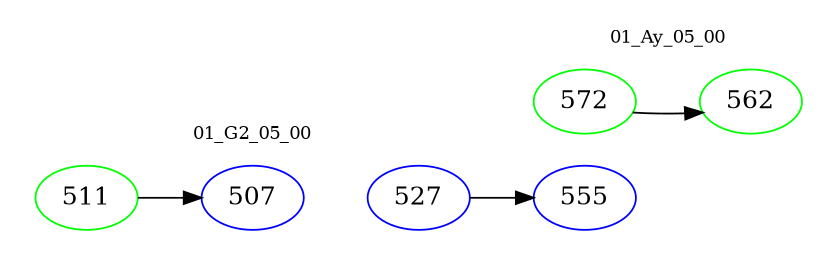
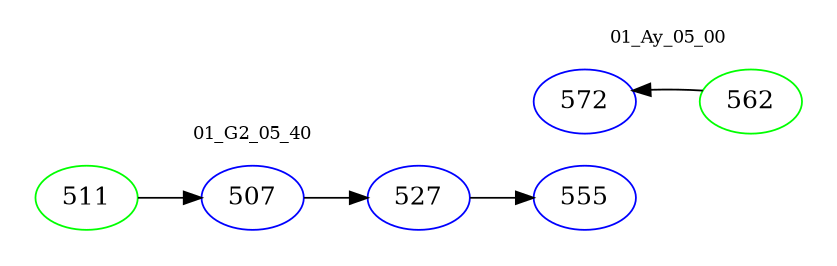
(585, 102) -> (585, 102)
(659, 114) -> (677, 90)
(253, 135) -> (253, 135)
none -> (327, 198)
